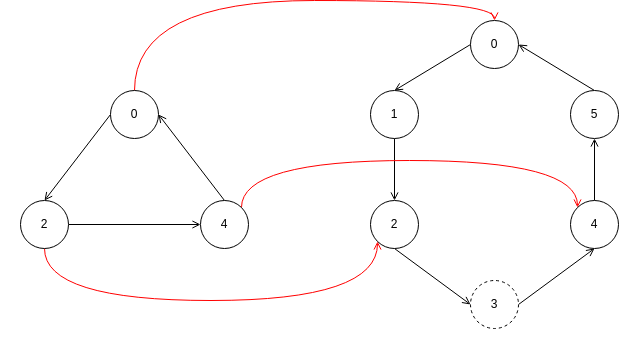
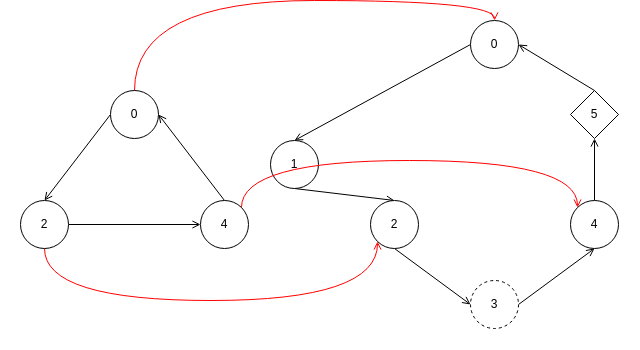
(395, 115) -> (295, 165)
(595, 115) -> (595, 115)
